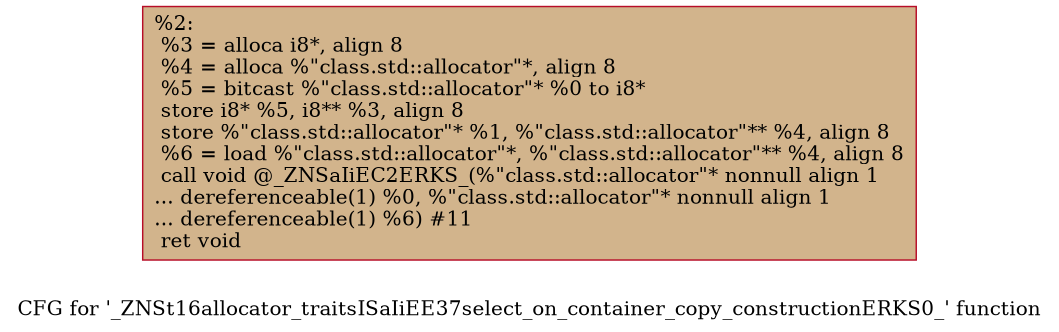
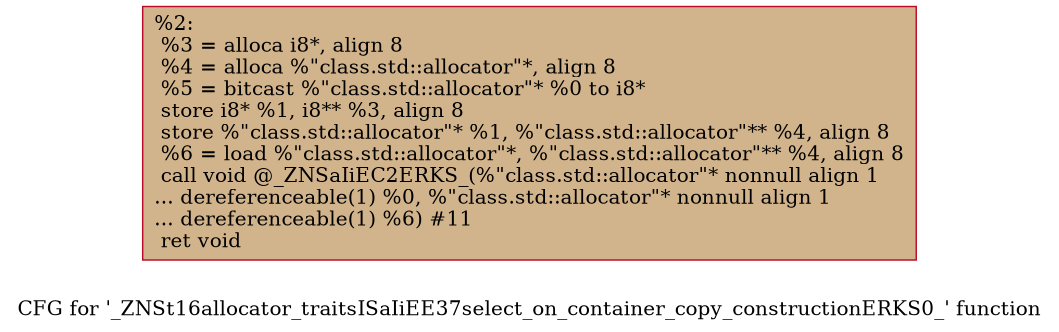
(309, 111) -> (309, 111)
